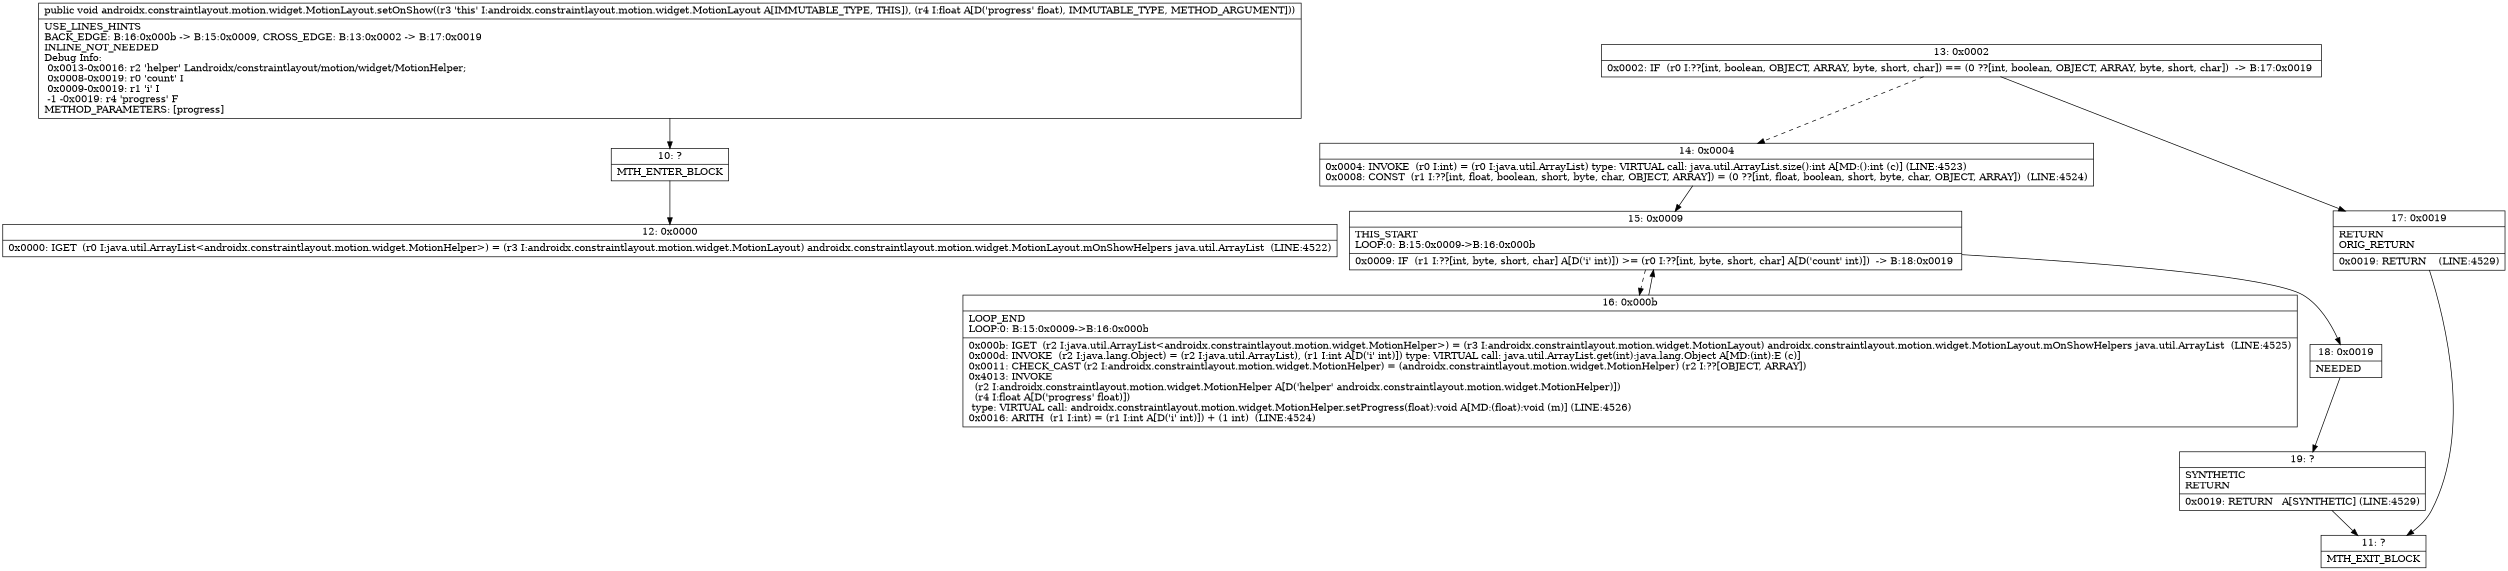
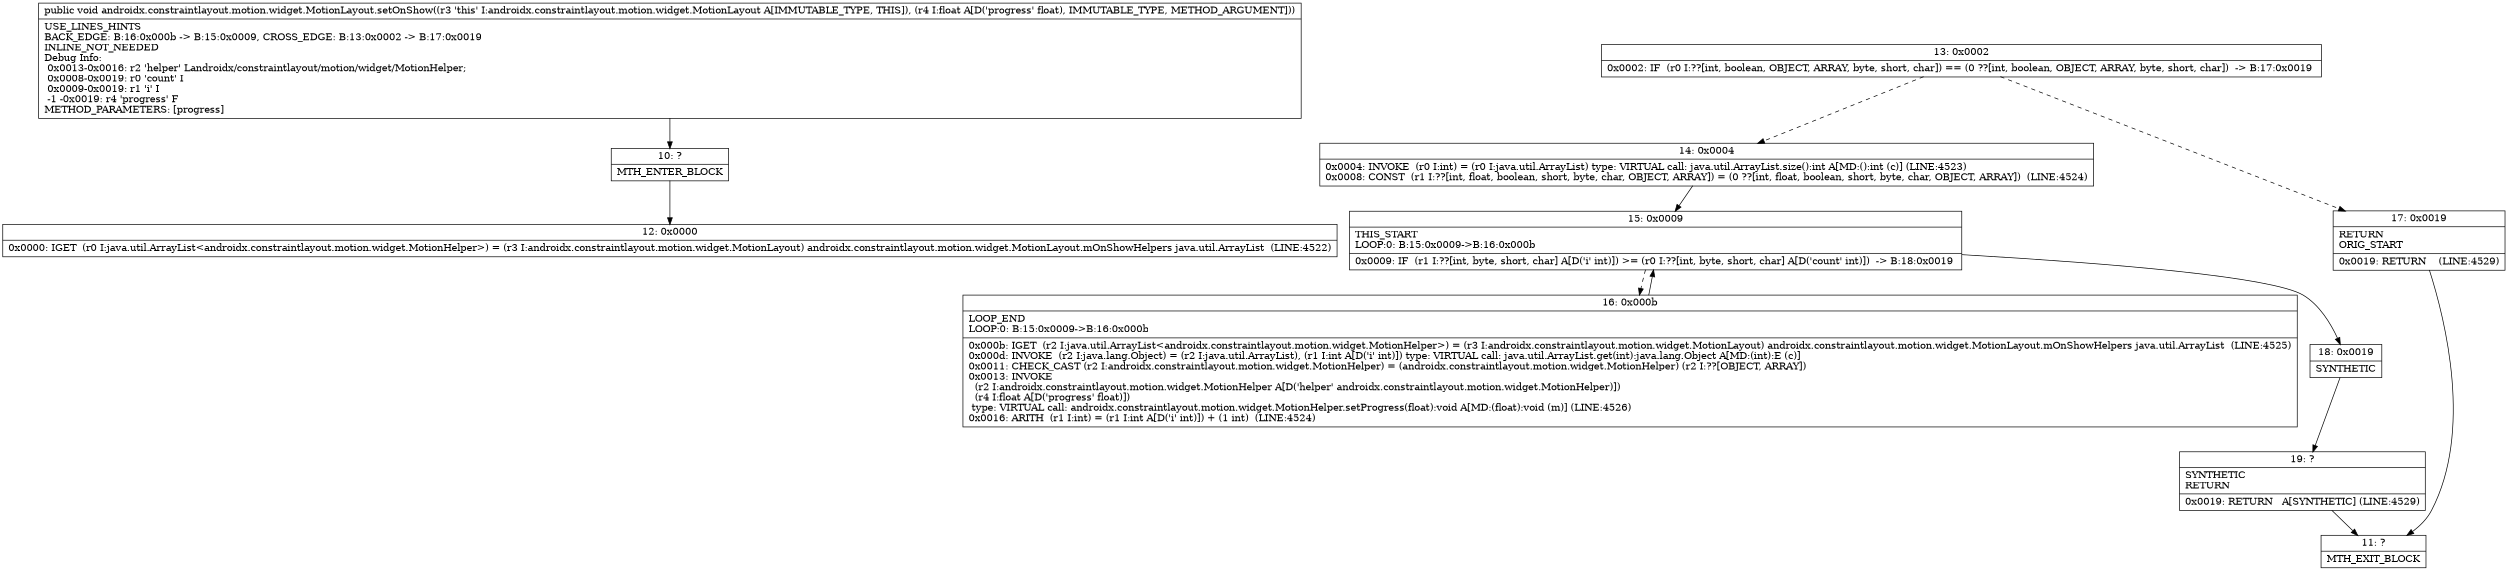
(2170, 143) -> (2170, 143)
(2377, 245) -> (2371, 245)
(2339, 369) -> (2346, 369)
(1014, 377) -> (1014, 377)
